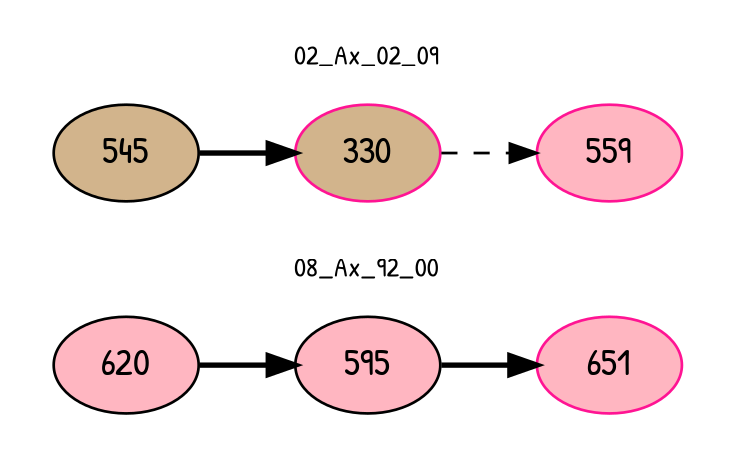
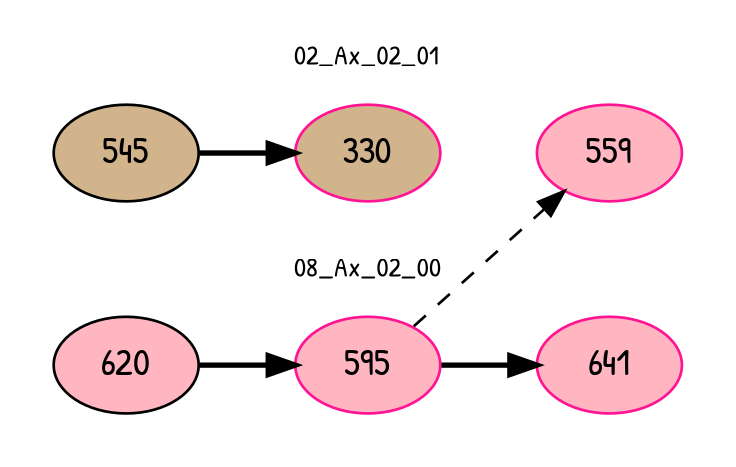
(368, 58) -> (368, 58)
(475, 153) -> (479, 268)
(368, 270) -> (368, 270)
(368, 365) -> (368, 365)
(609, 365) -> (609, 365)
